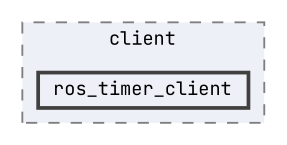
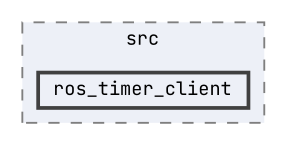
(143, 40) -> (143, 40)
